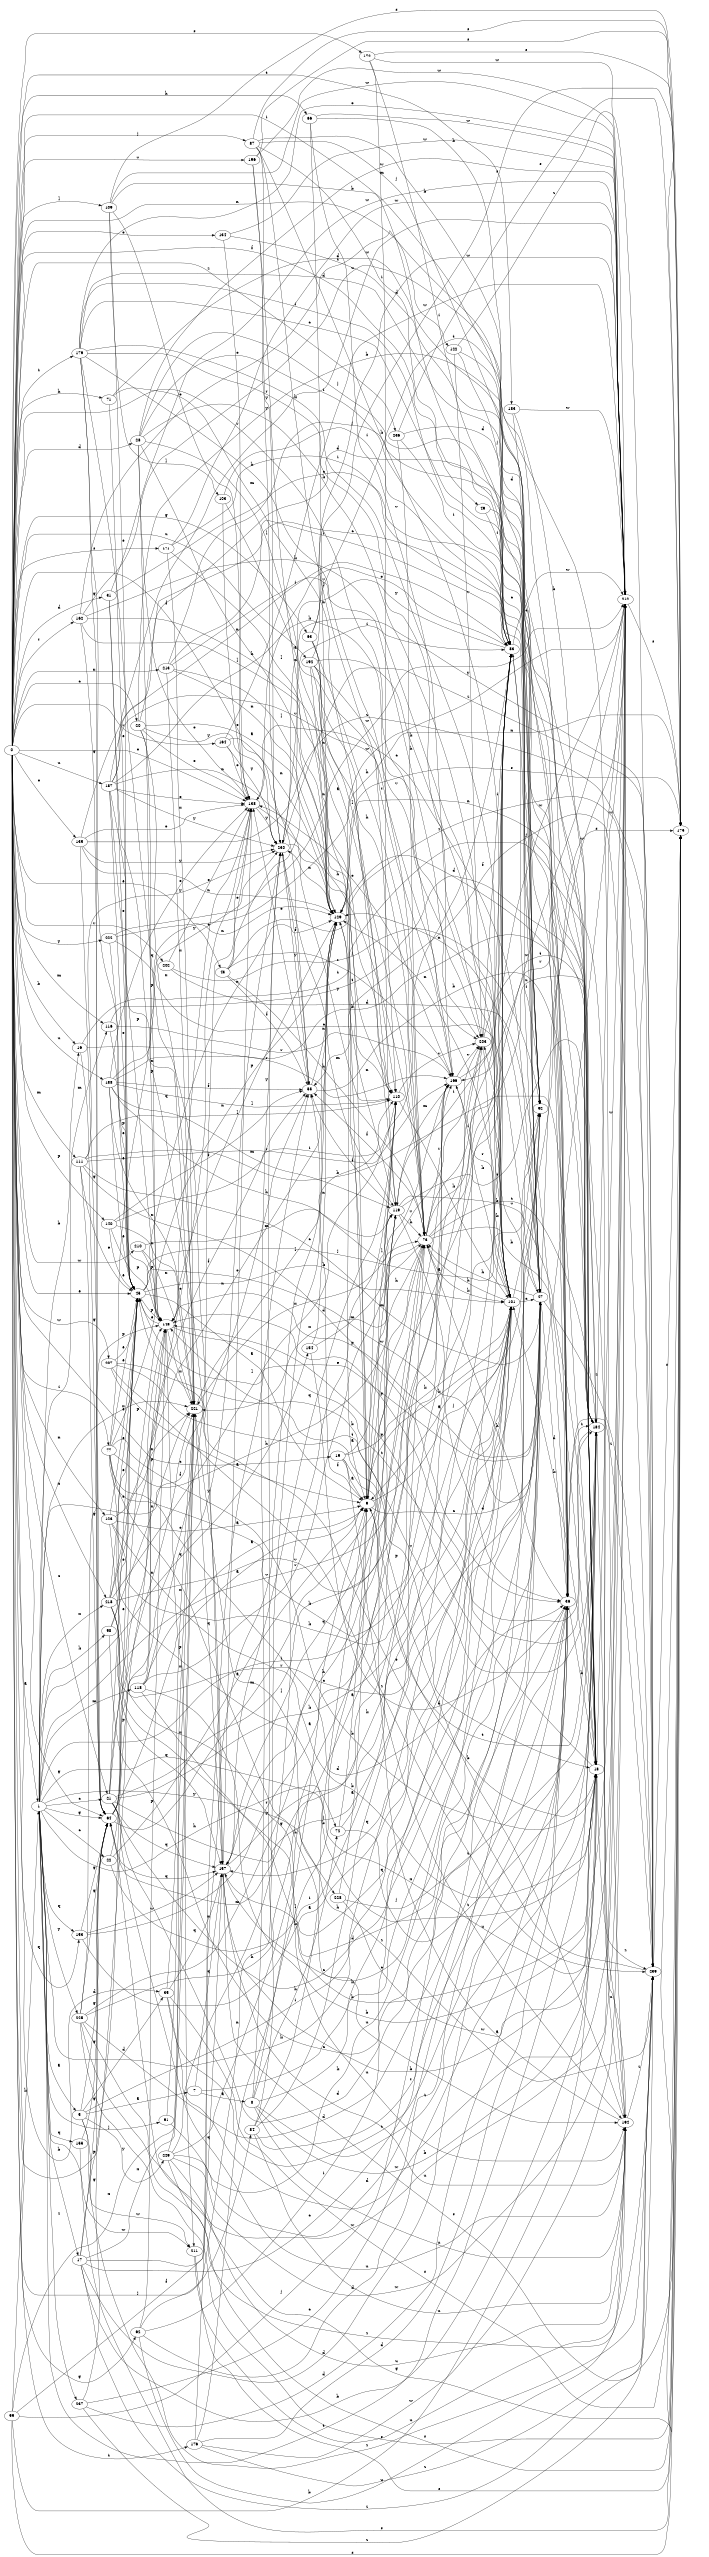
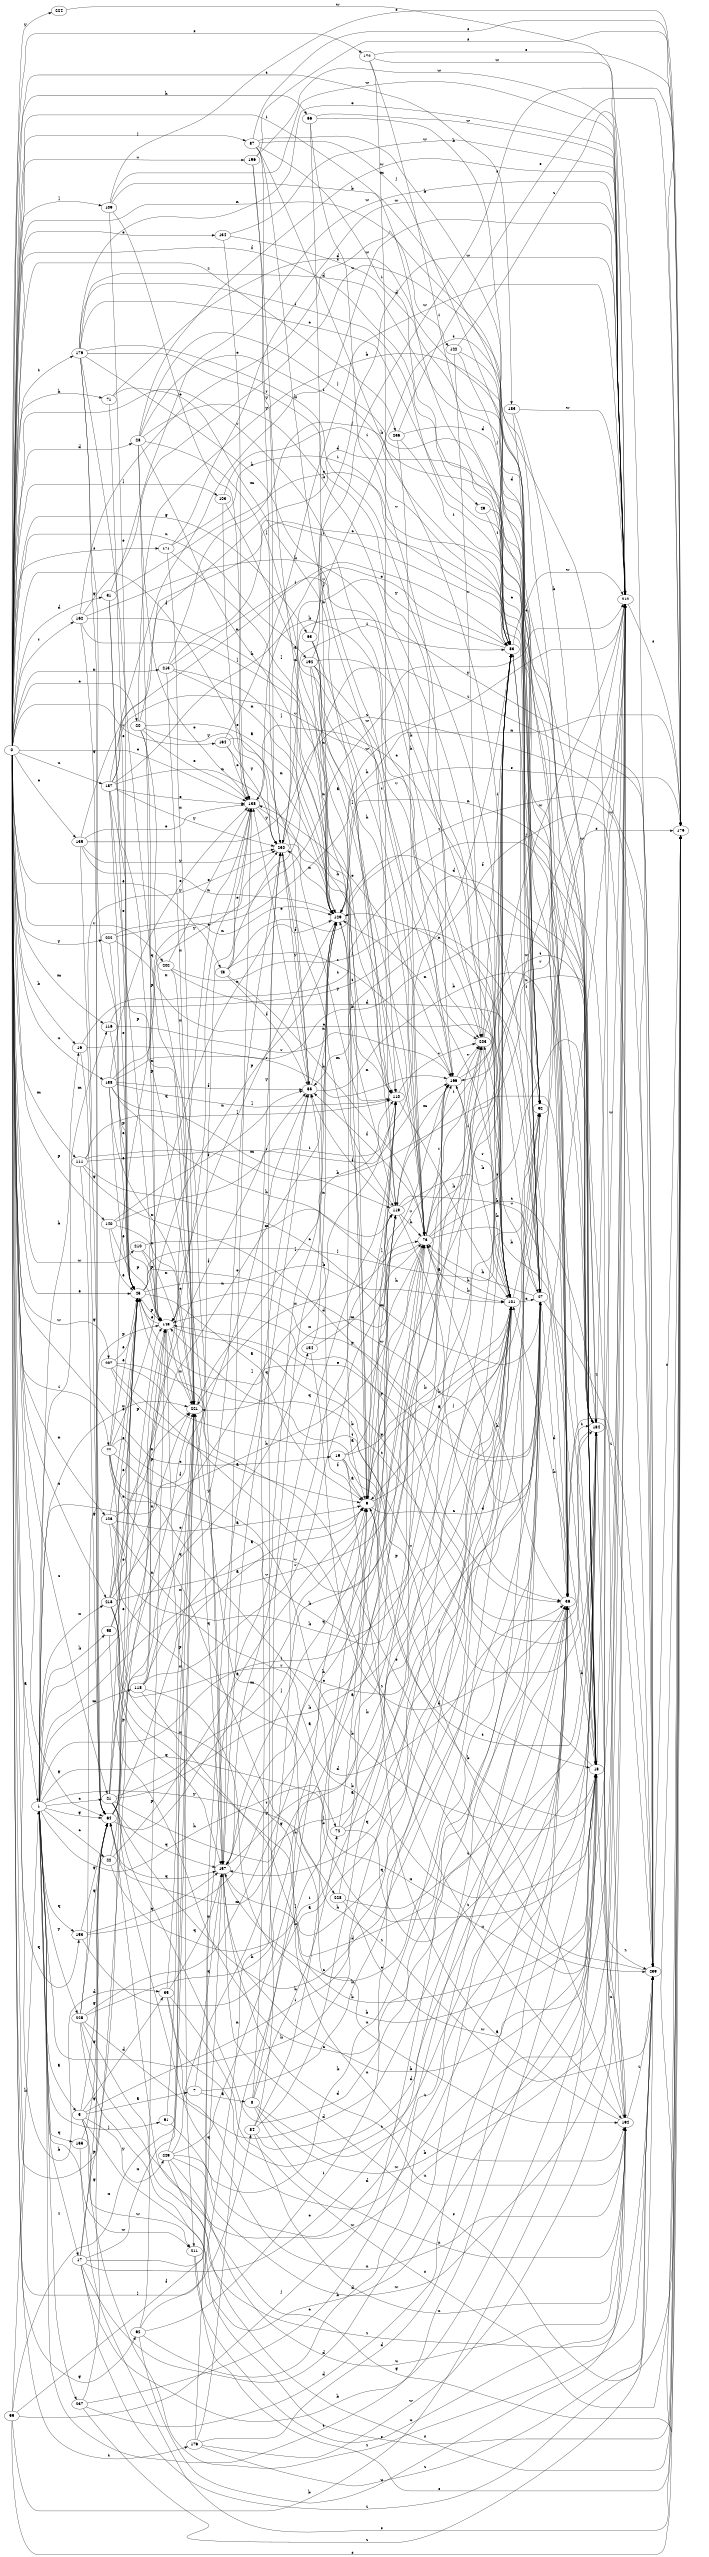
none -> (59, 11)
(118, 383) -> (22, 522)
none -> (184, 1142)
(100, 1245) -> none
none -> (254, 1477)
(487, 1679) -> (506, 1495)
(152, 1909) -> (152, 1909)
(411, 2079) -> (411, 2079)
none -> (429, 2229)
